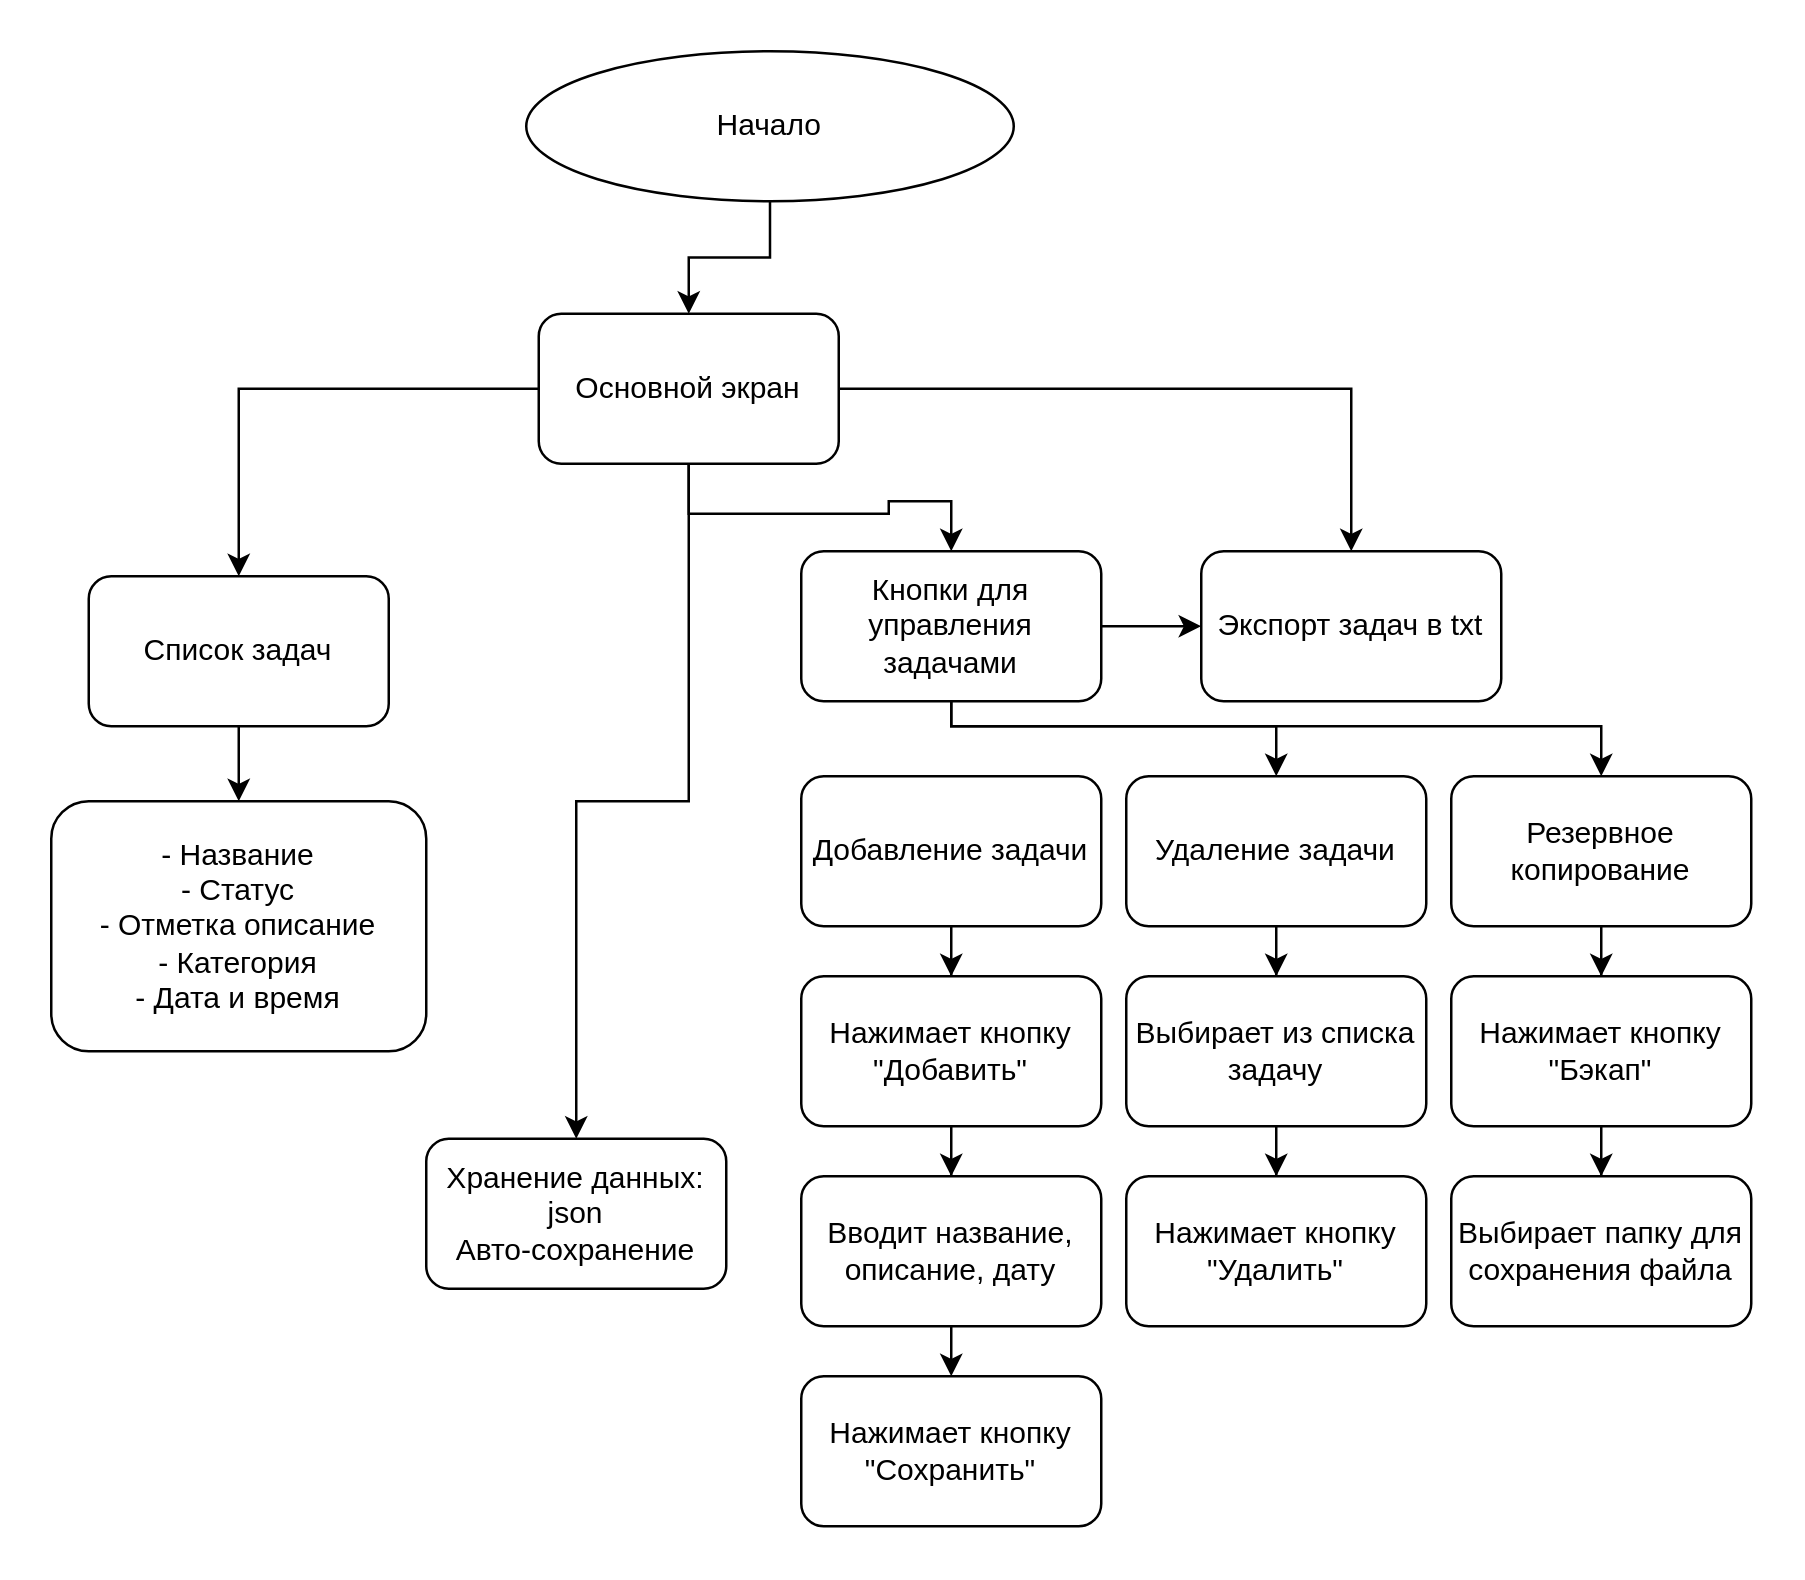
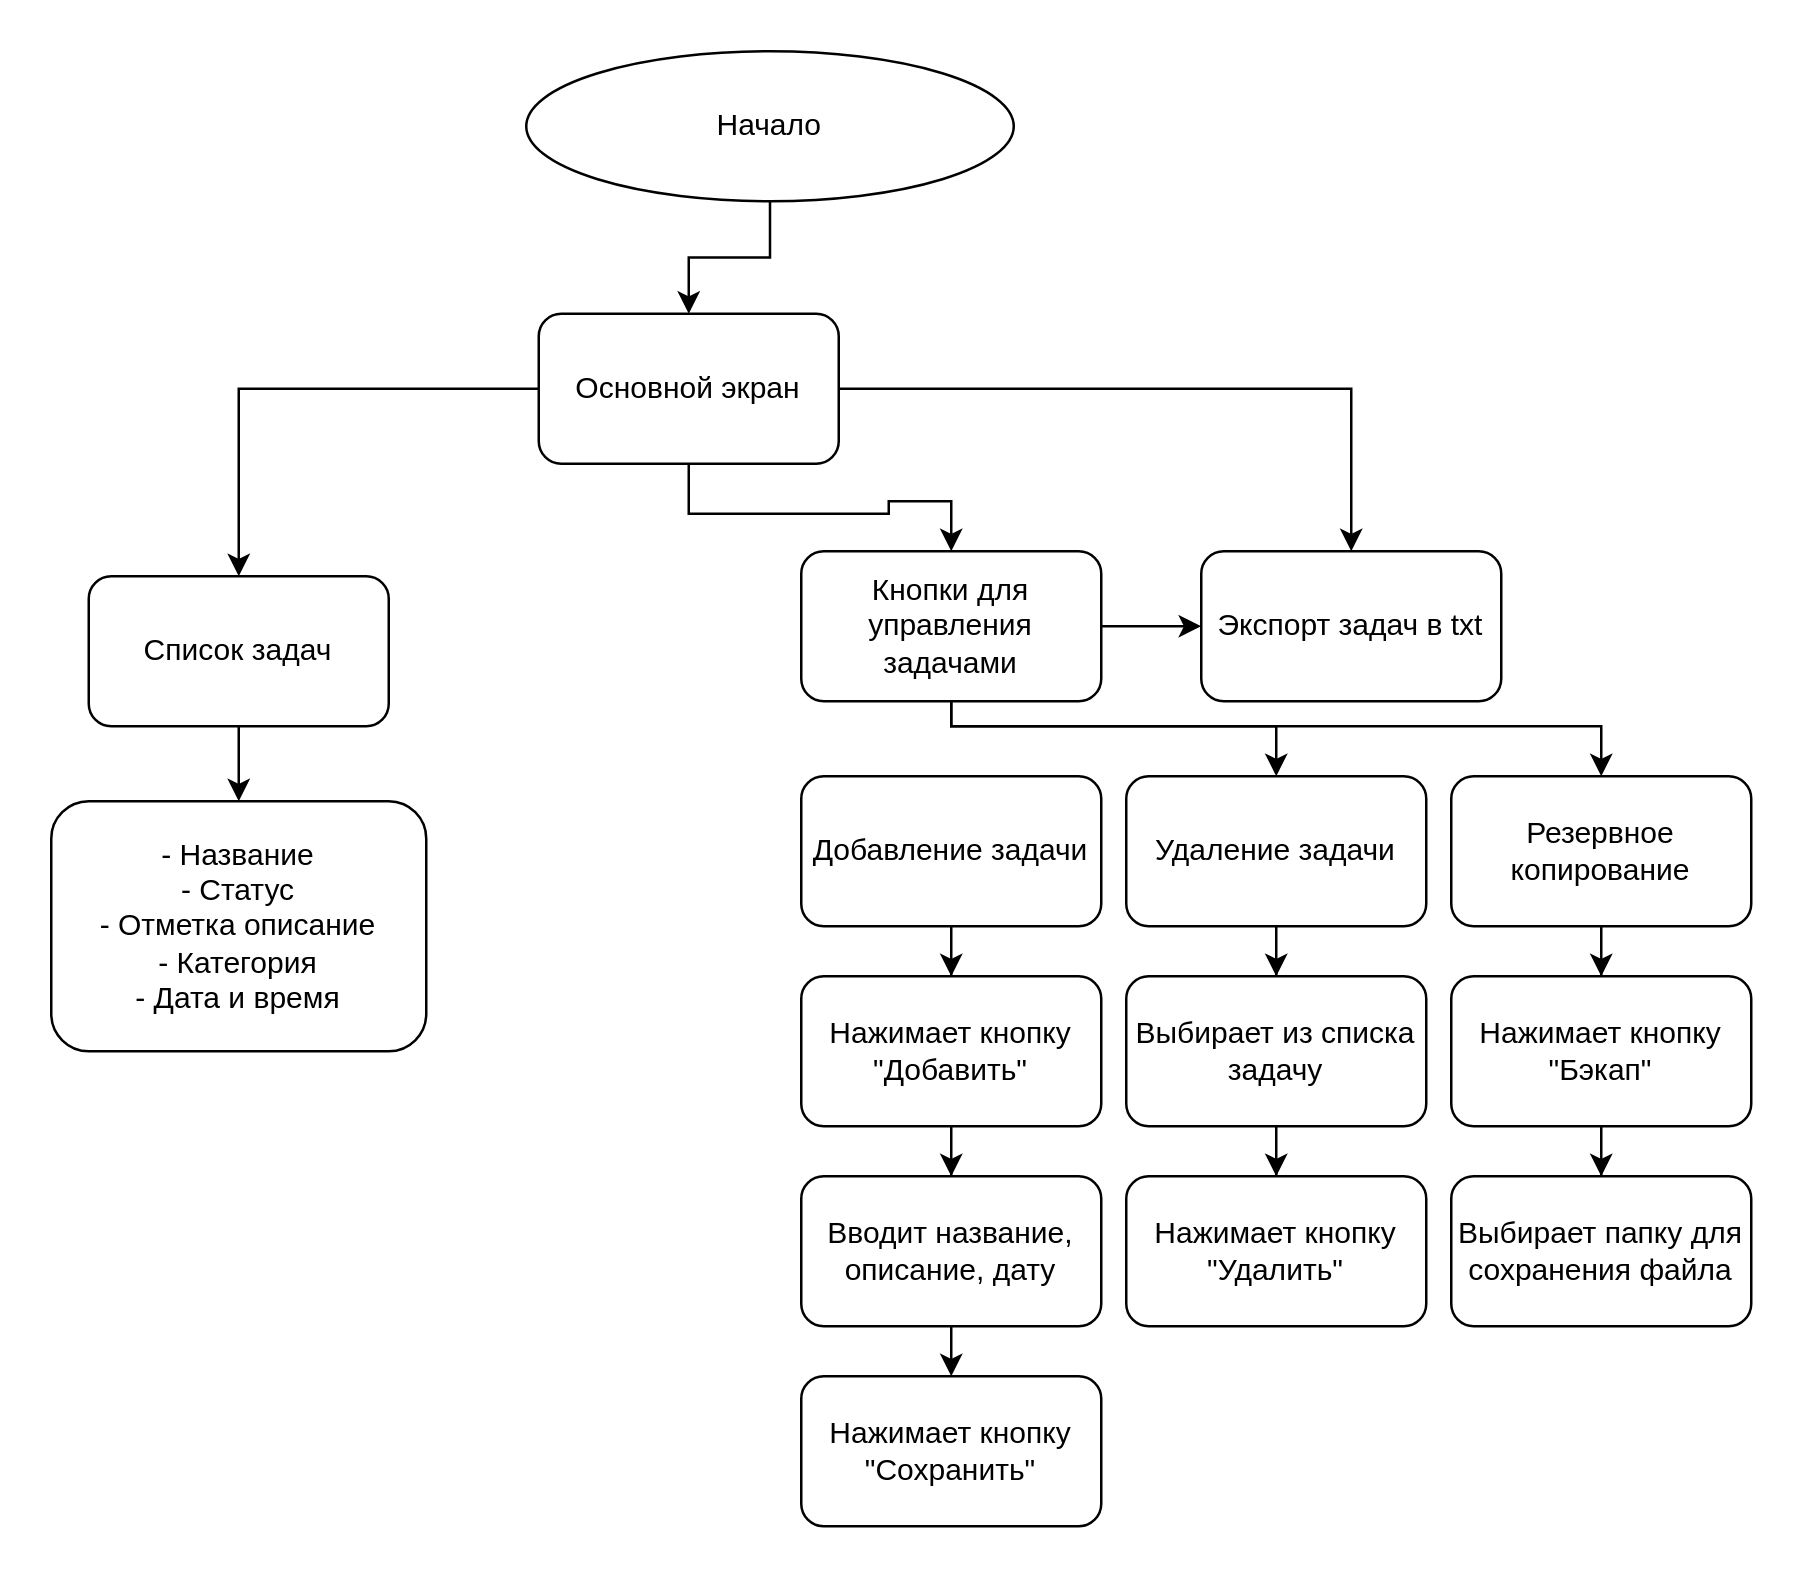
(613, 801) -> none
(576, 1214) -> none
